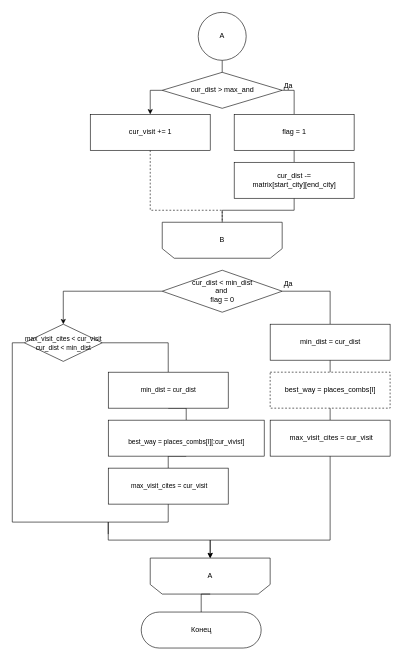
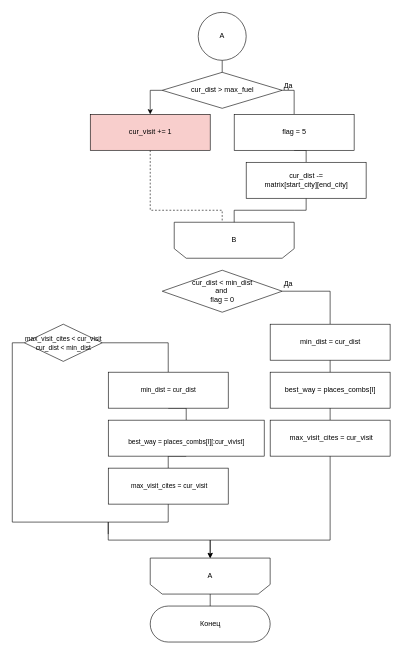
(223, 90) -> (223, 90)
(150, 132) -> (150, 132)
(295, 132) -> (295, 132)
(294, 180) -> (306, 180)
(222, 240) -> (234, 240)
(63, 291) -> none
(330, 390) -> (330, 390)
(201, 630) -> (210, 624)
